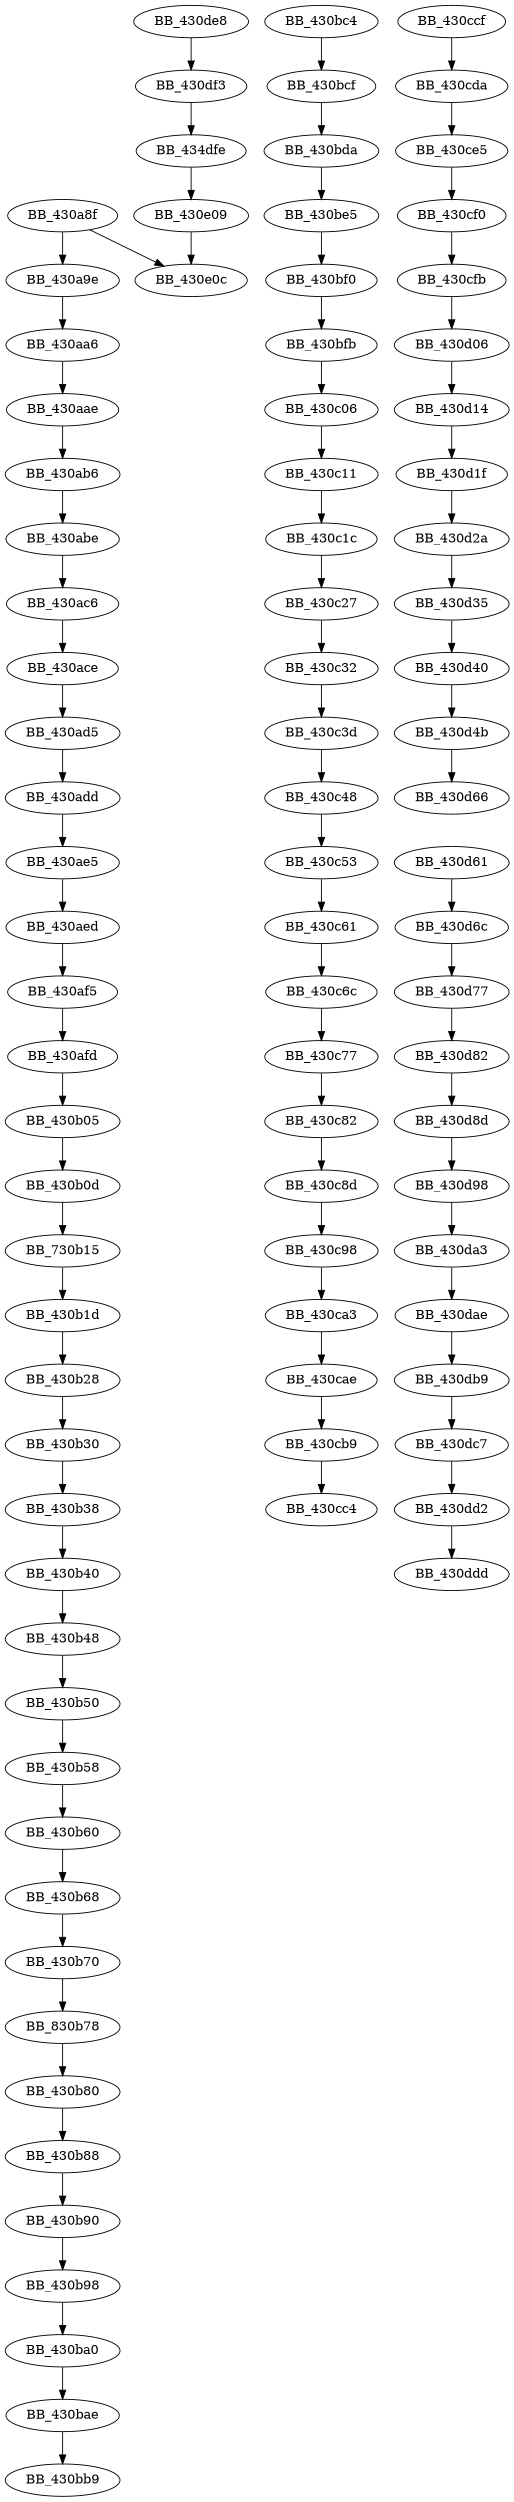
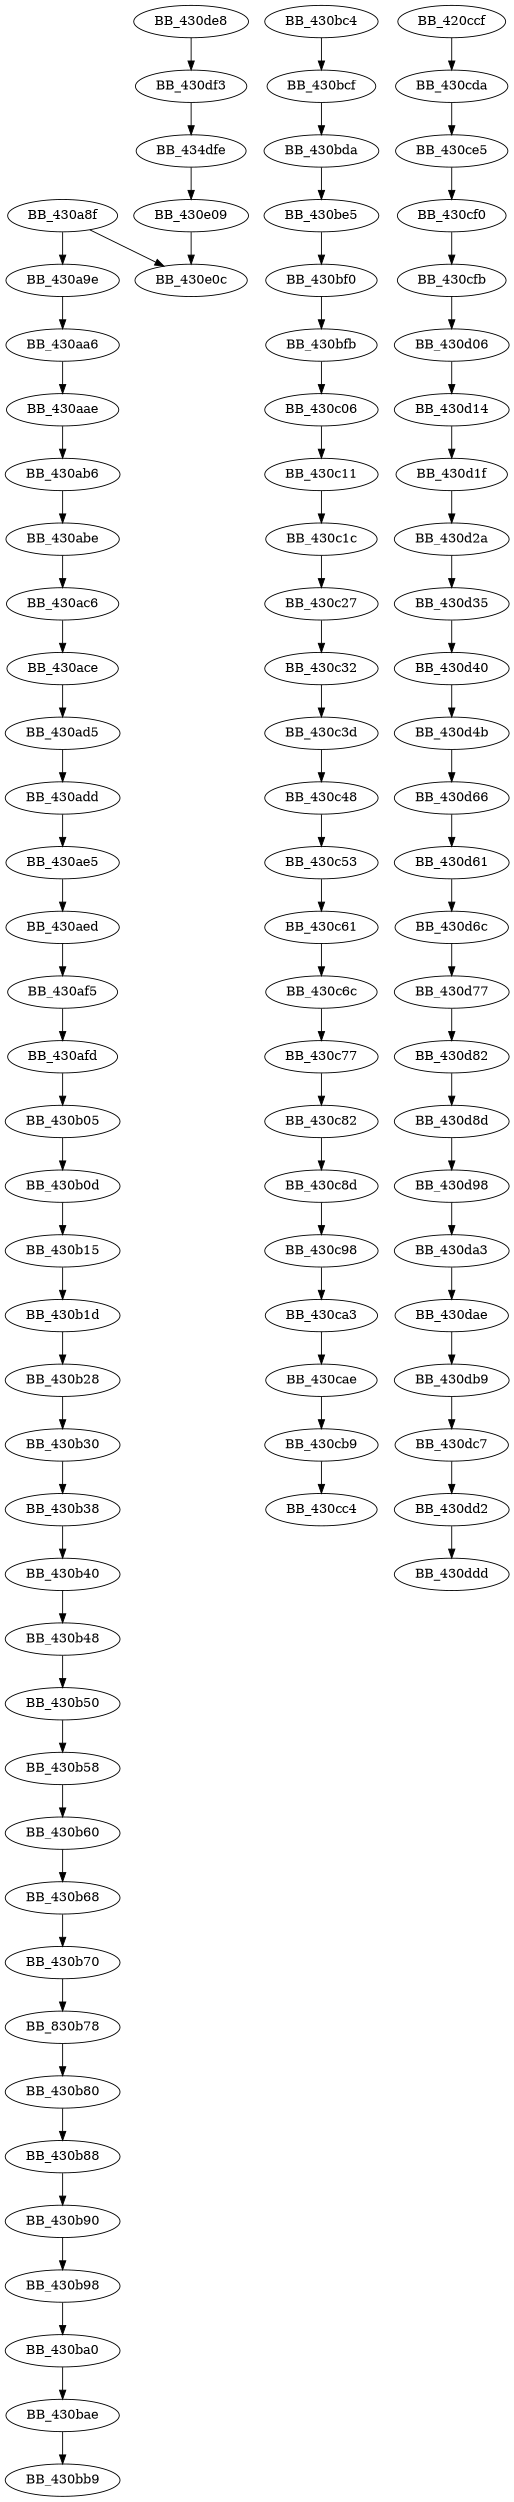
(452, 22) -> (452, 22)
none -> (452, 826)
(63, 1251) -> (63, 1251)
